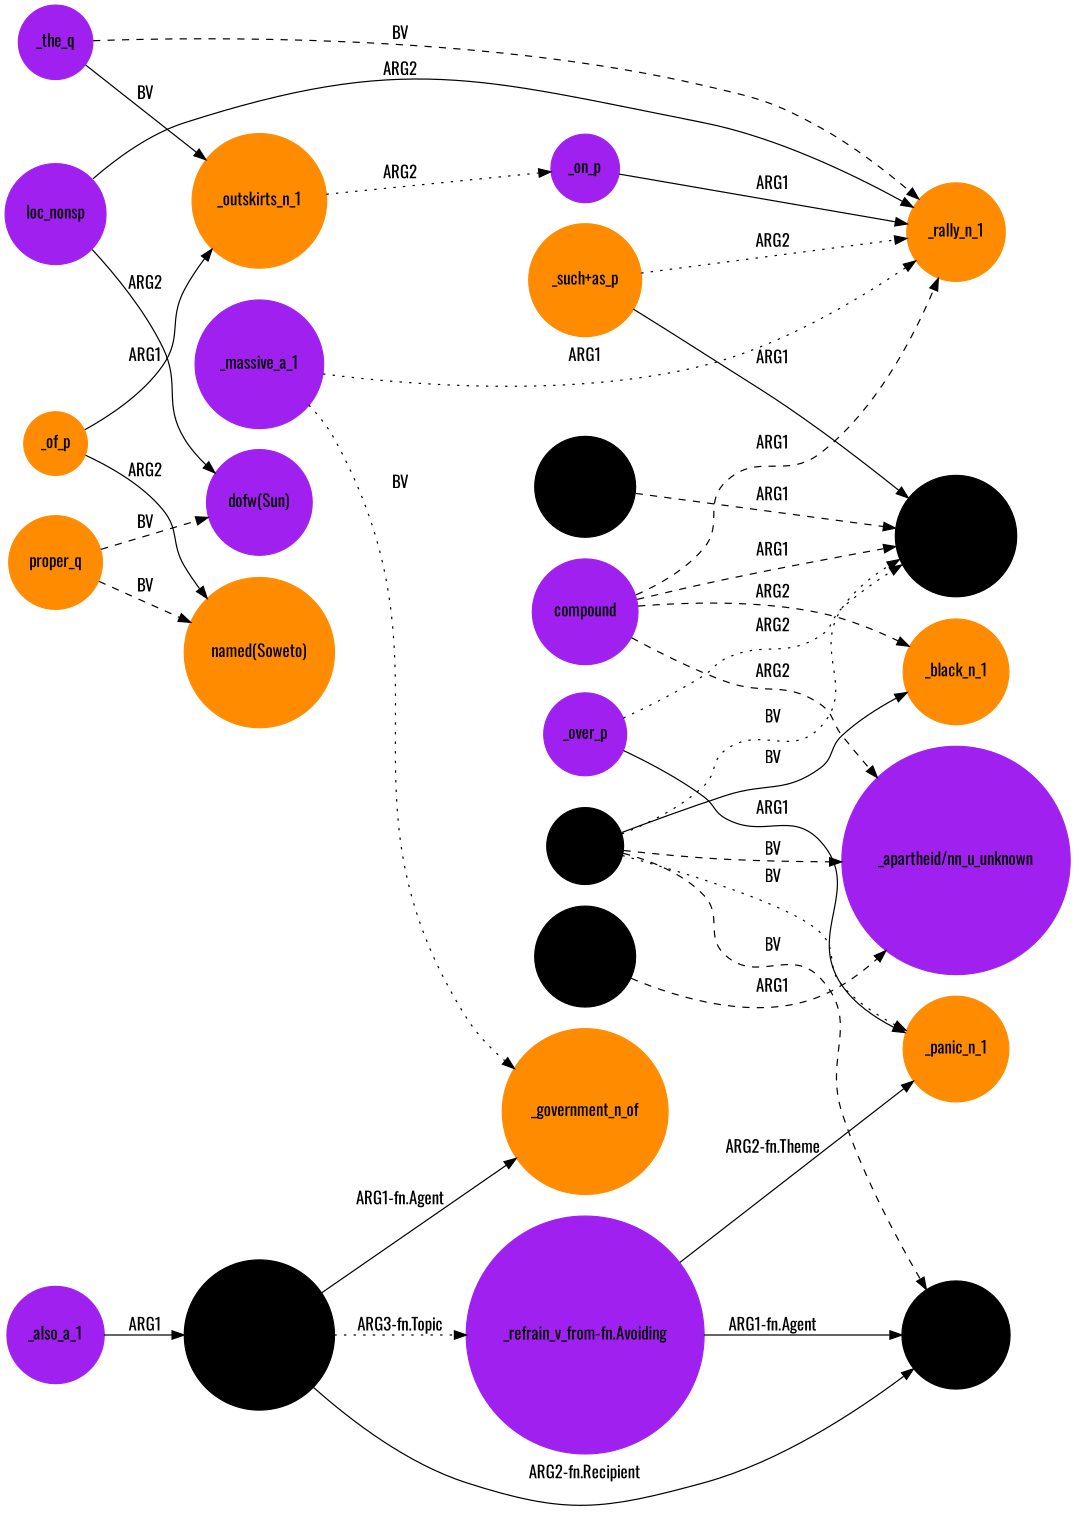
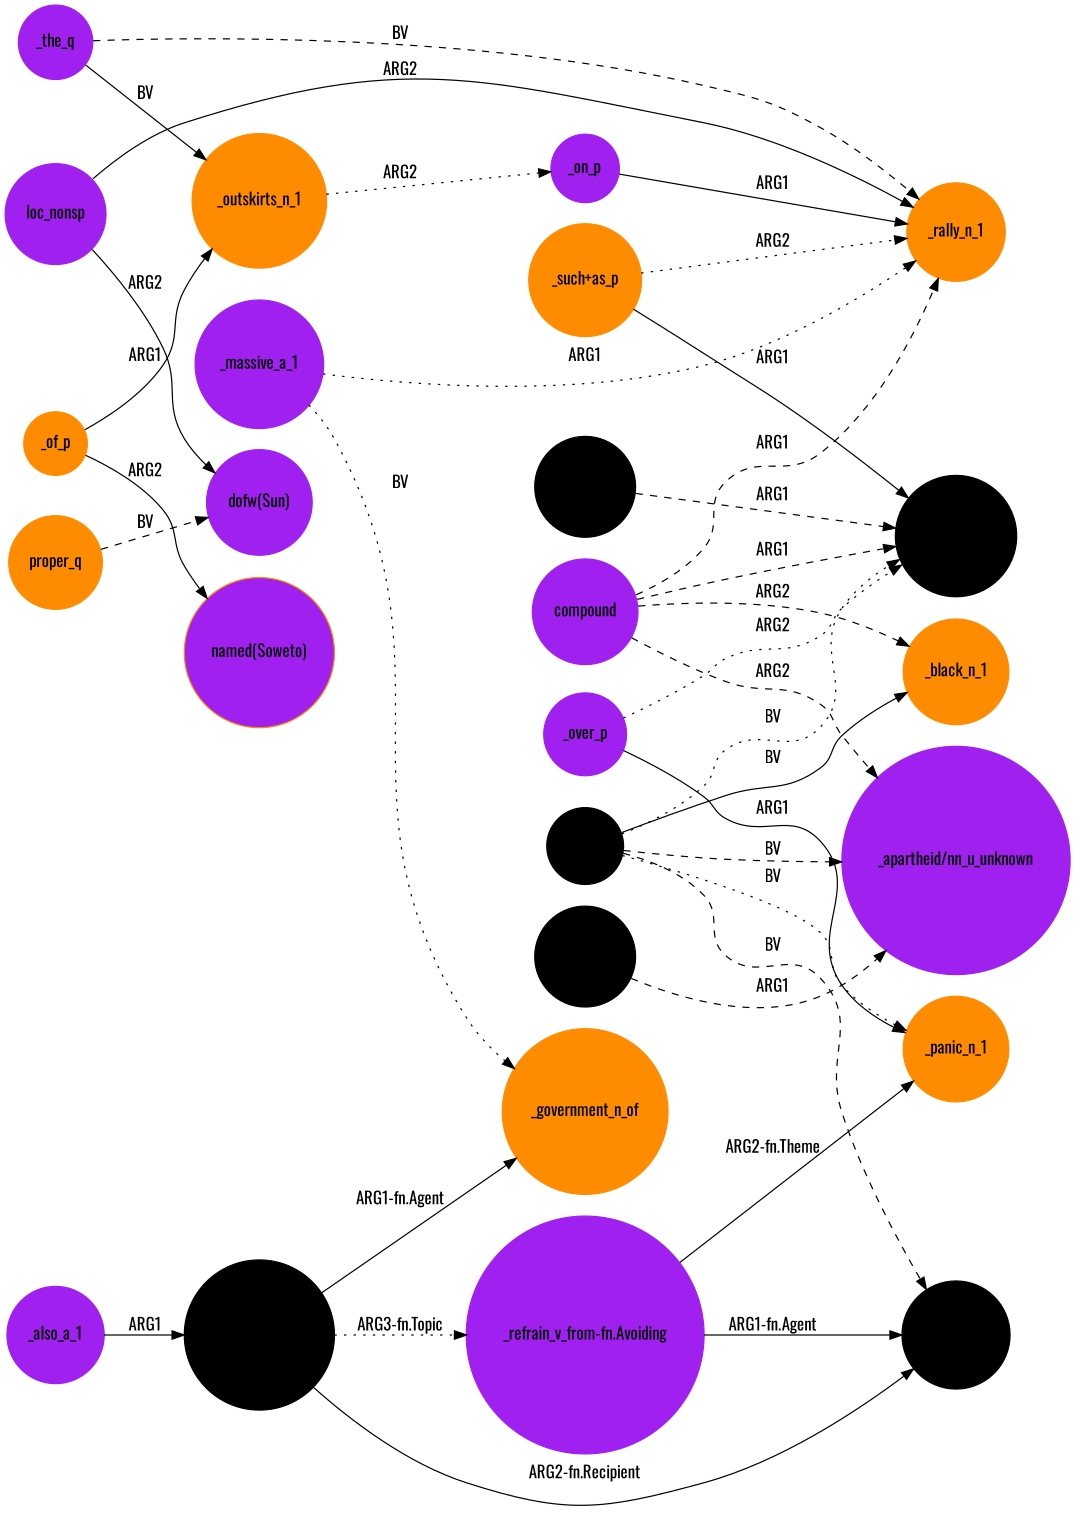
(139, 599) -> none
(259, 653) -> (259, 653)
